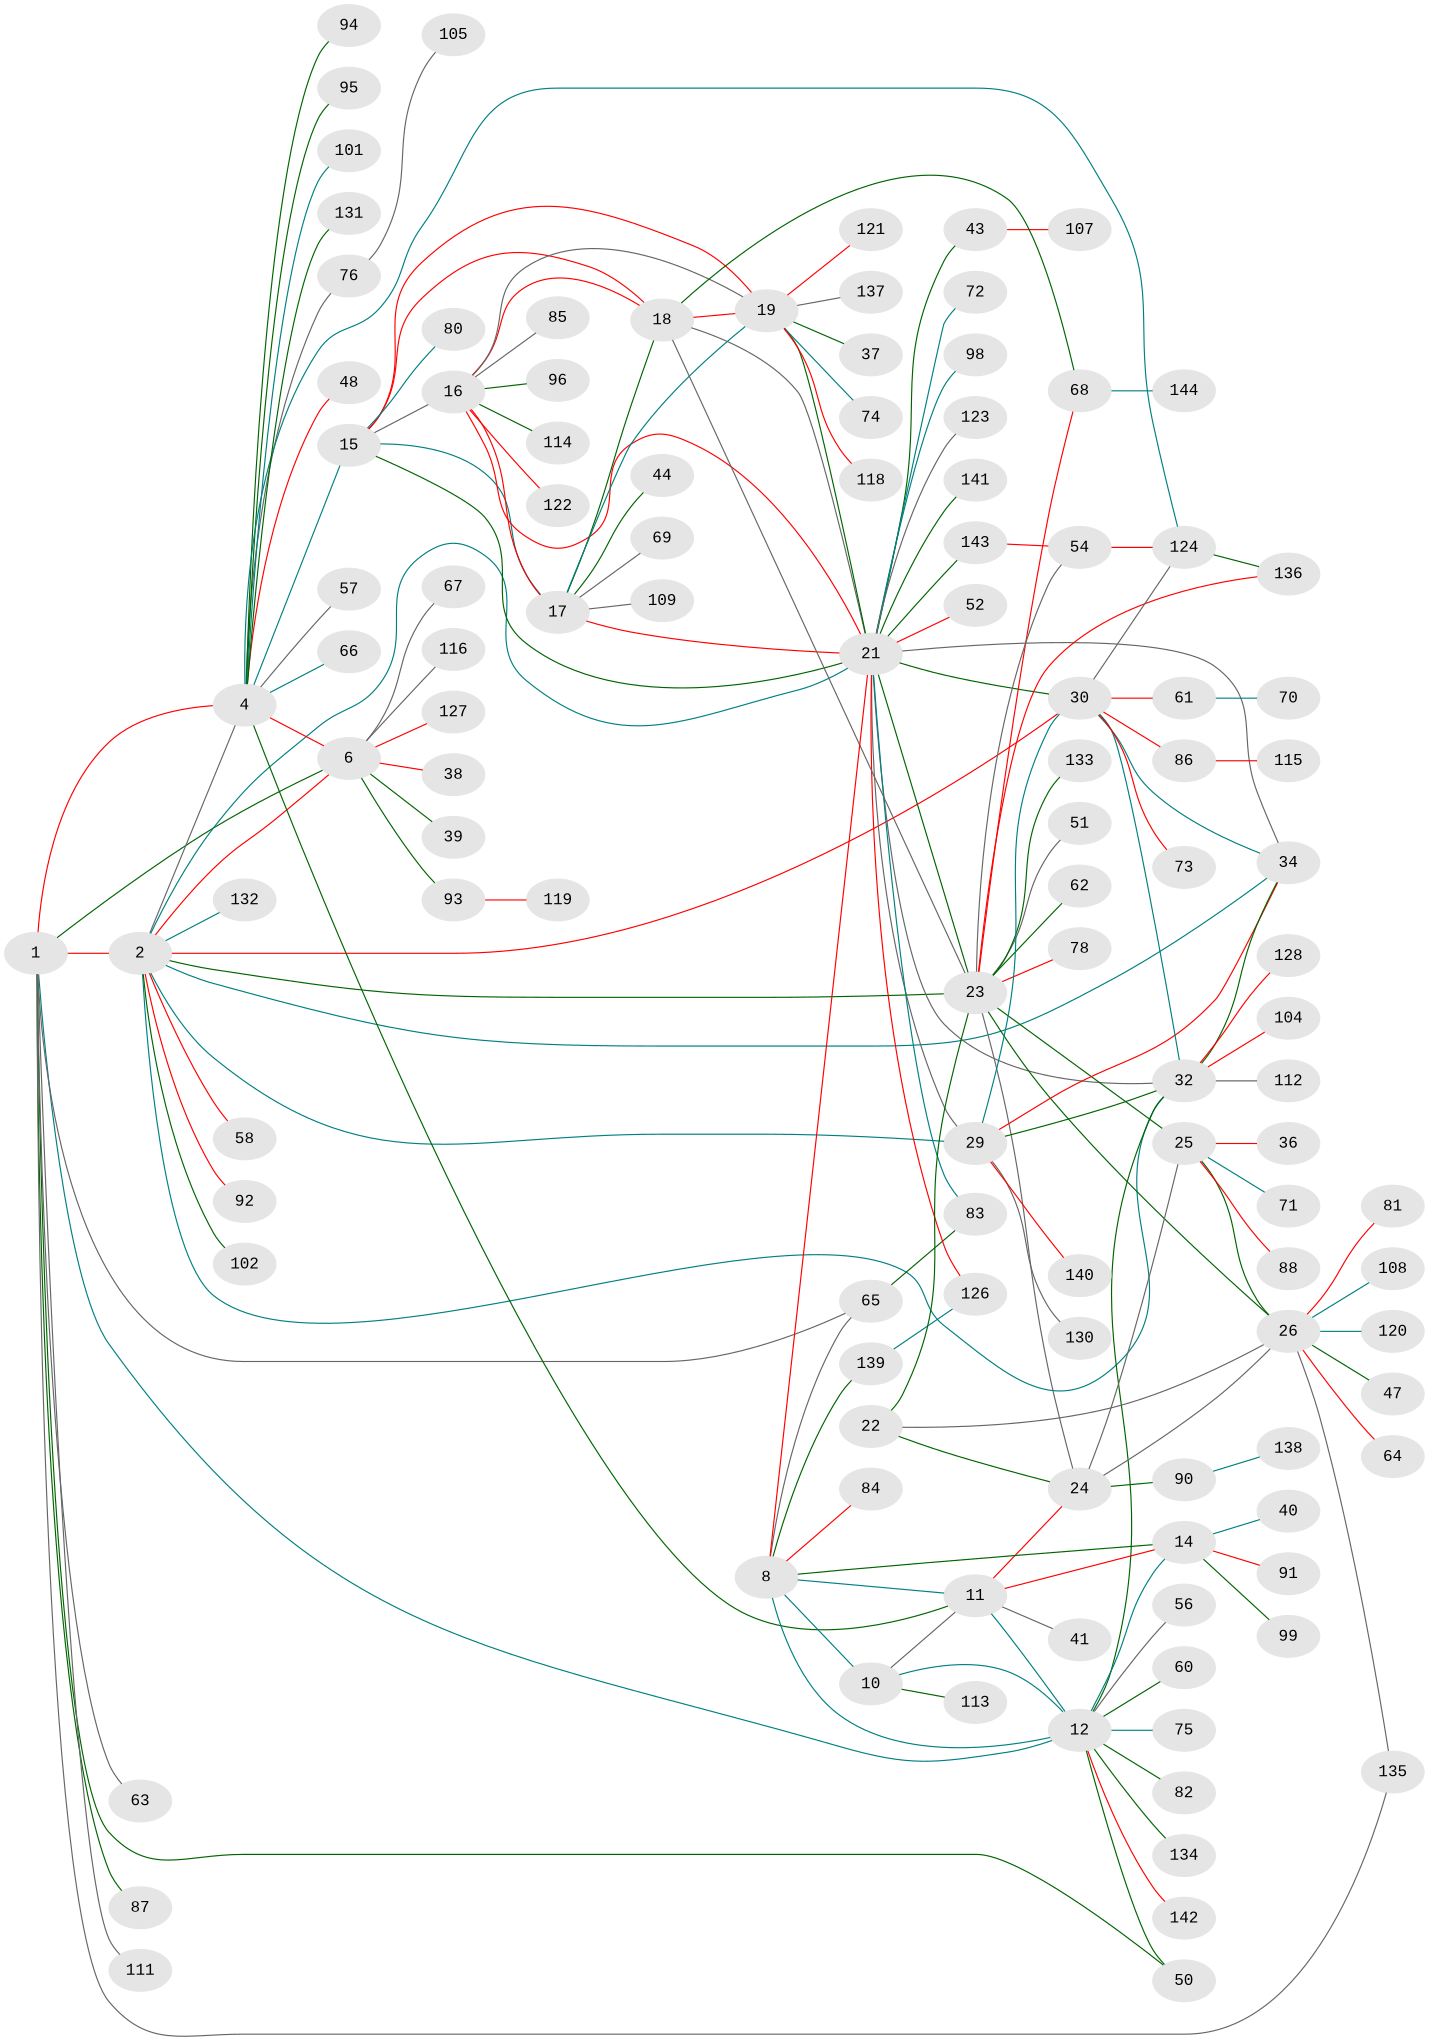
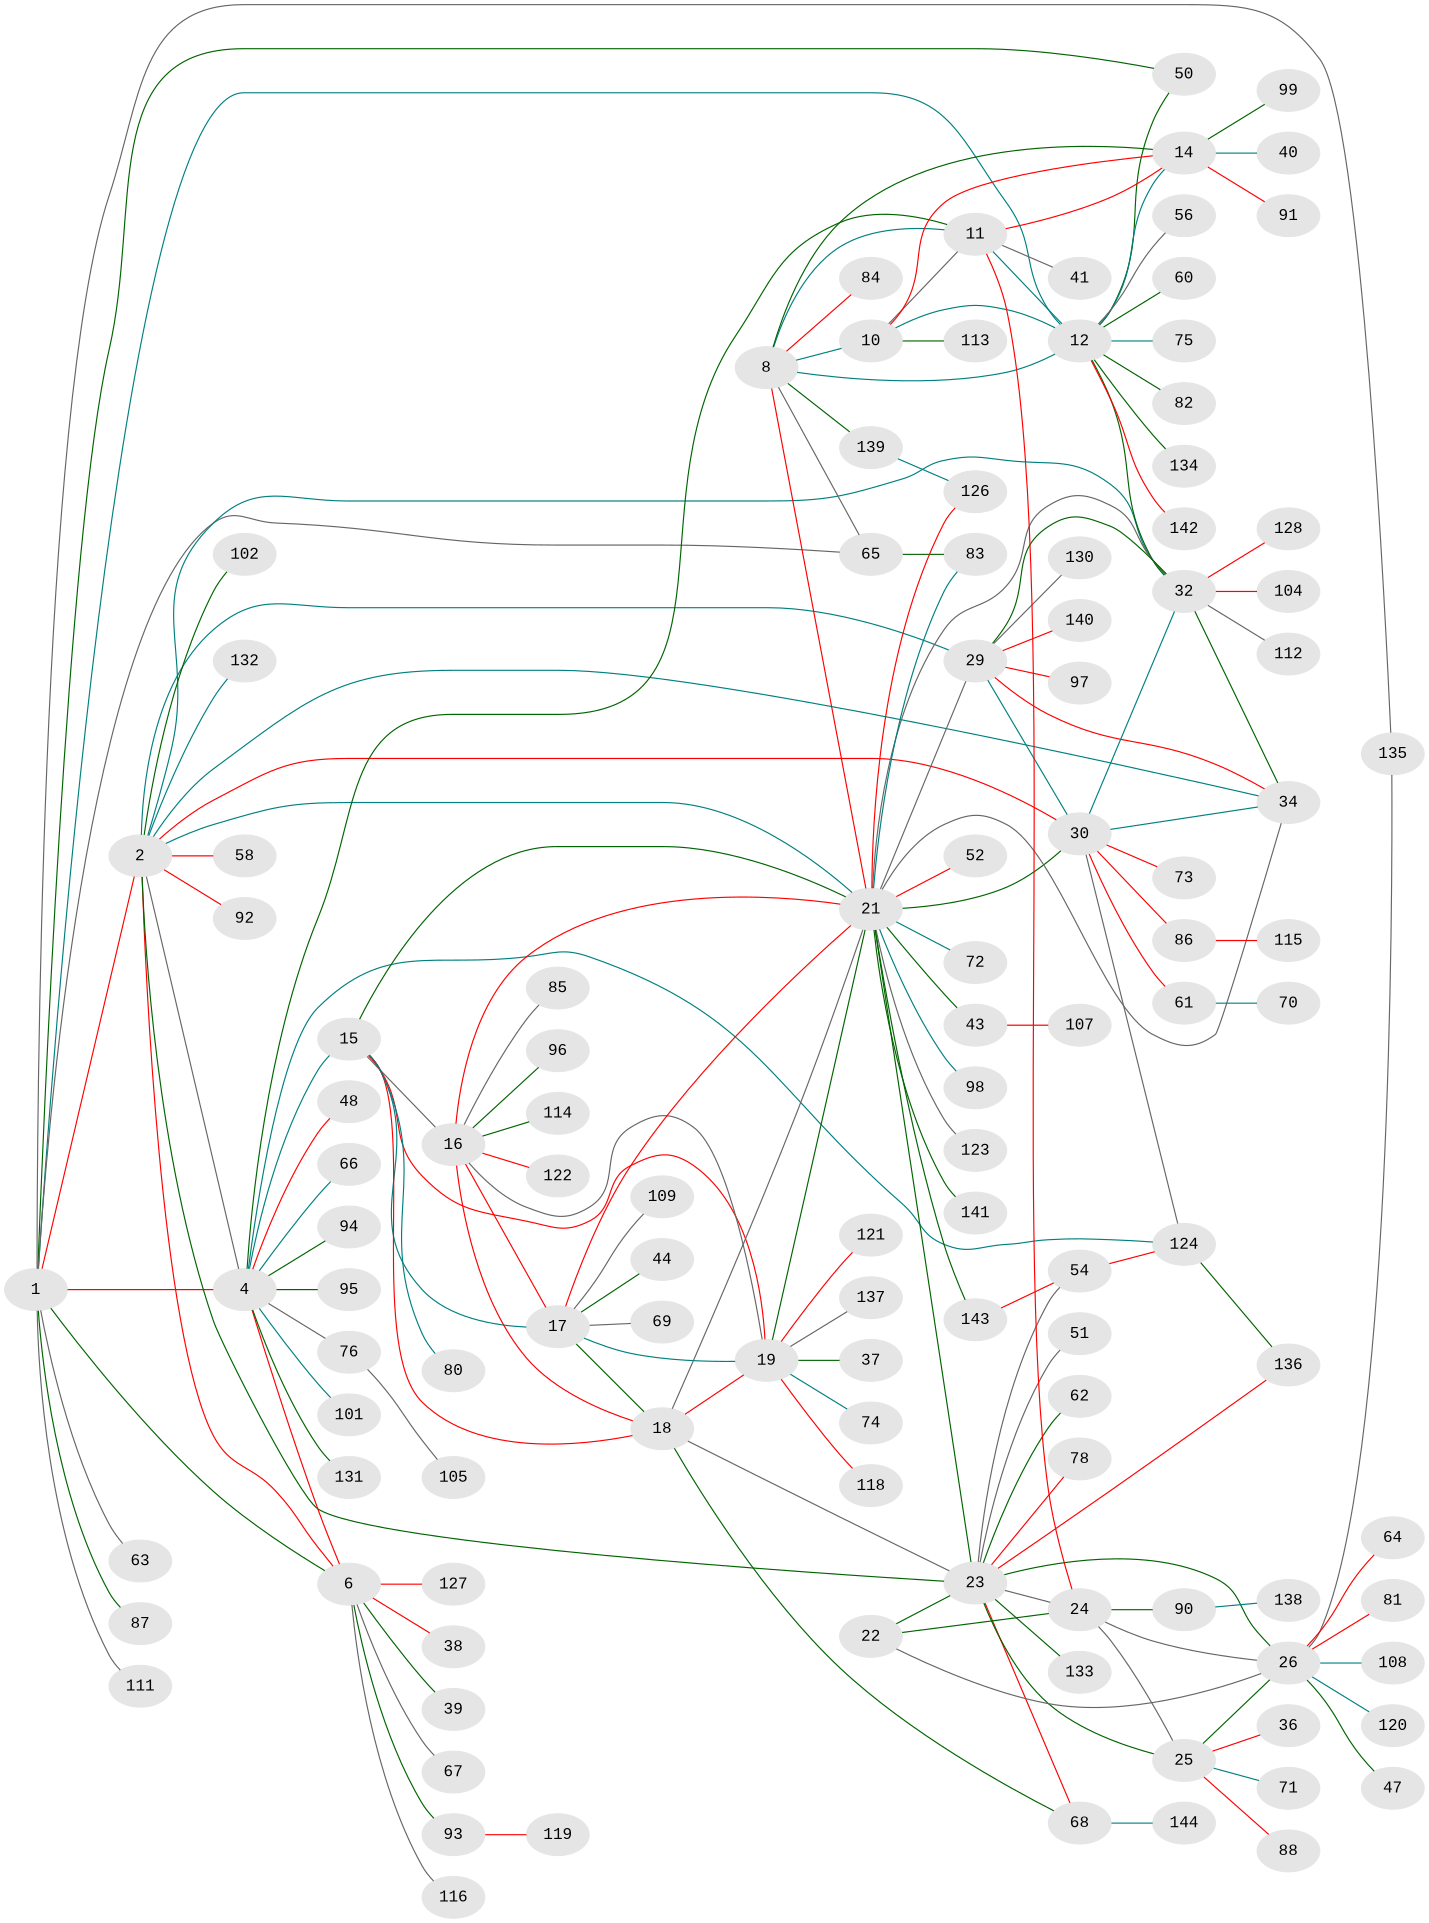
none -> (980, 186)
(349, 589) -> none
none -> (1080, 683)
